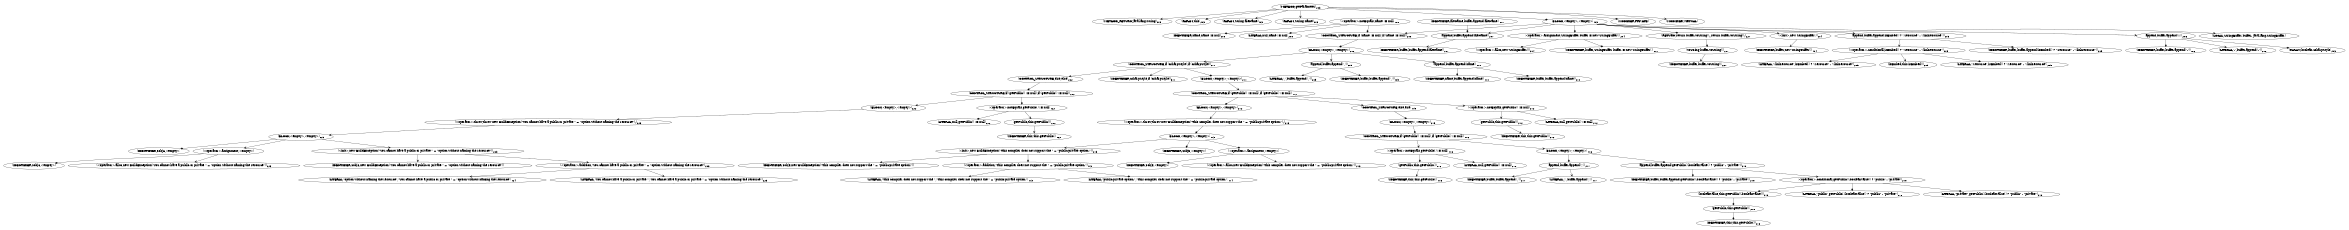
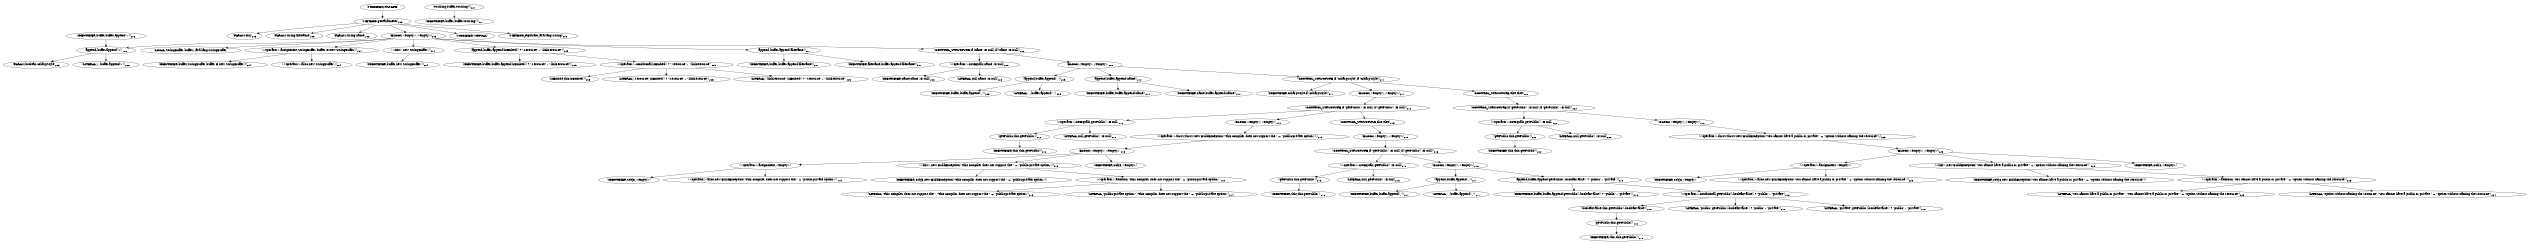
(1472, 10) -> (383, 13)
(1502, 21) -> (919, 64)
(1368, 28) -> (979, 56)
(1467, 28) -> (832, 57)
(1706, 36) -> none
(2166, 42) -> (106, 42)
(1656, 50) -> (249, 64)
